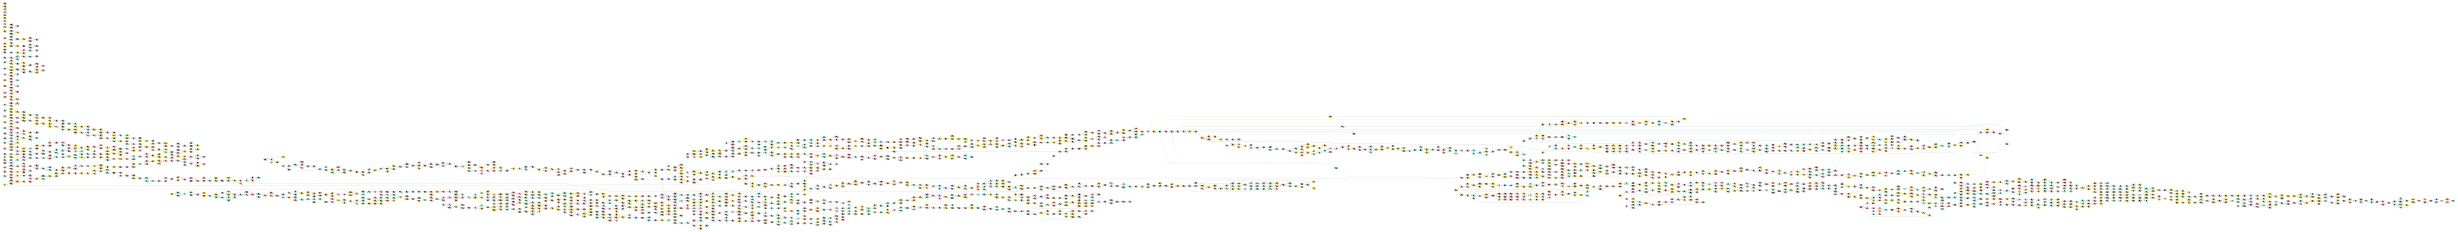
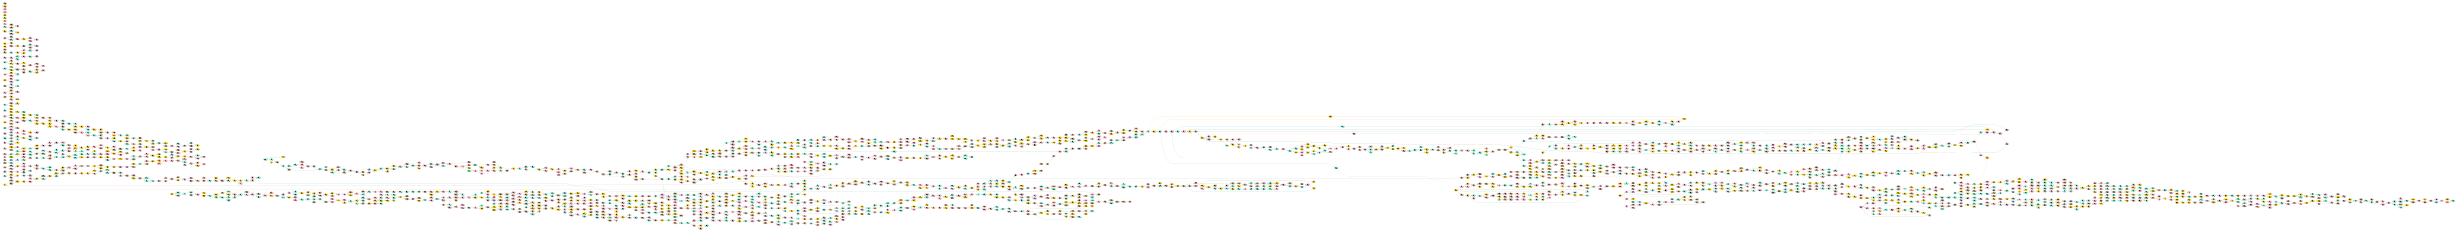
(739, 199) -> (739, 199)
